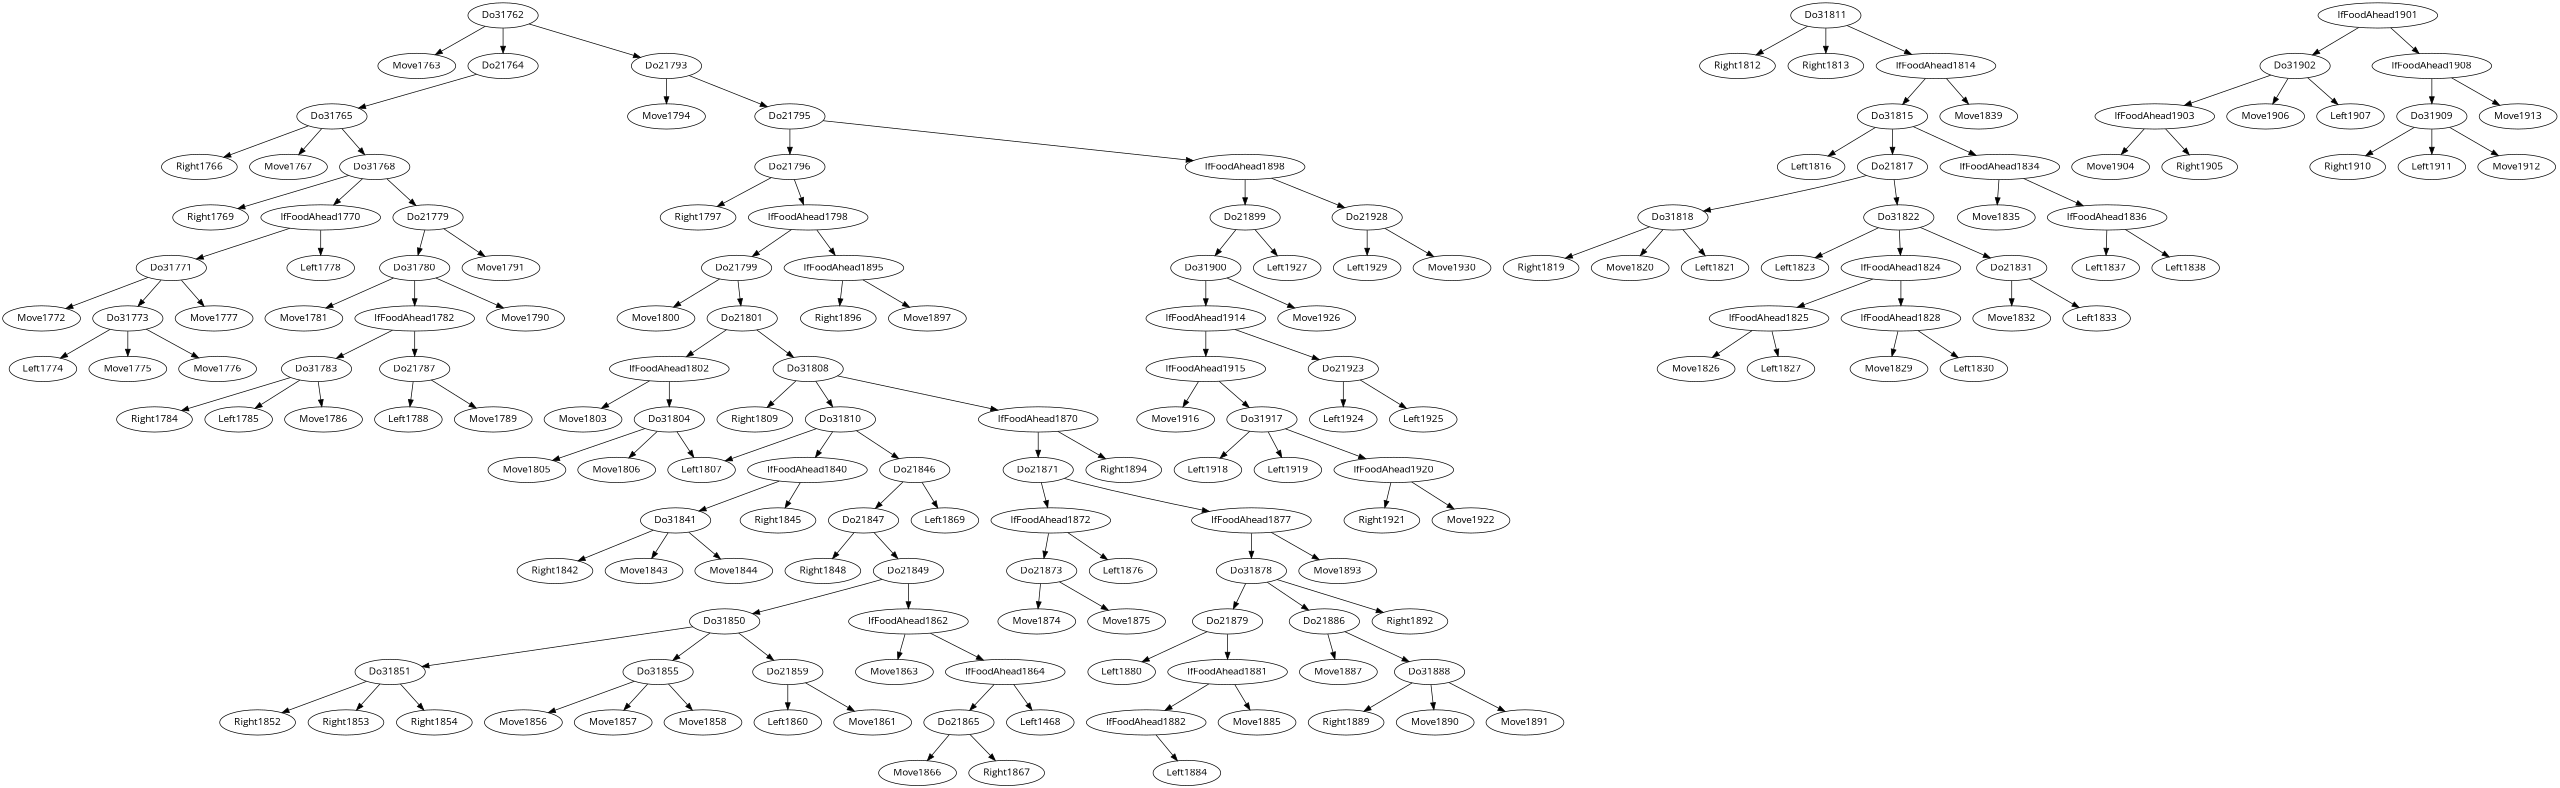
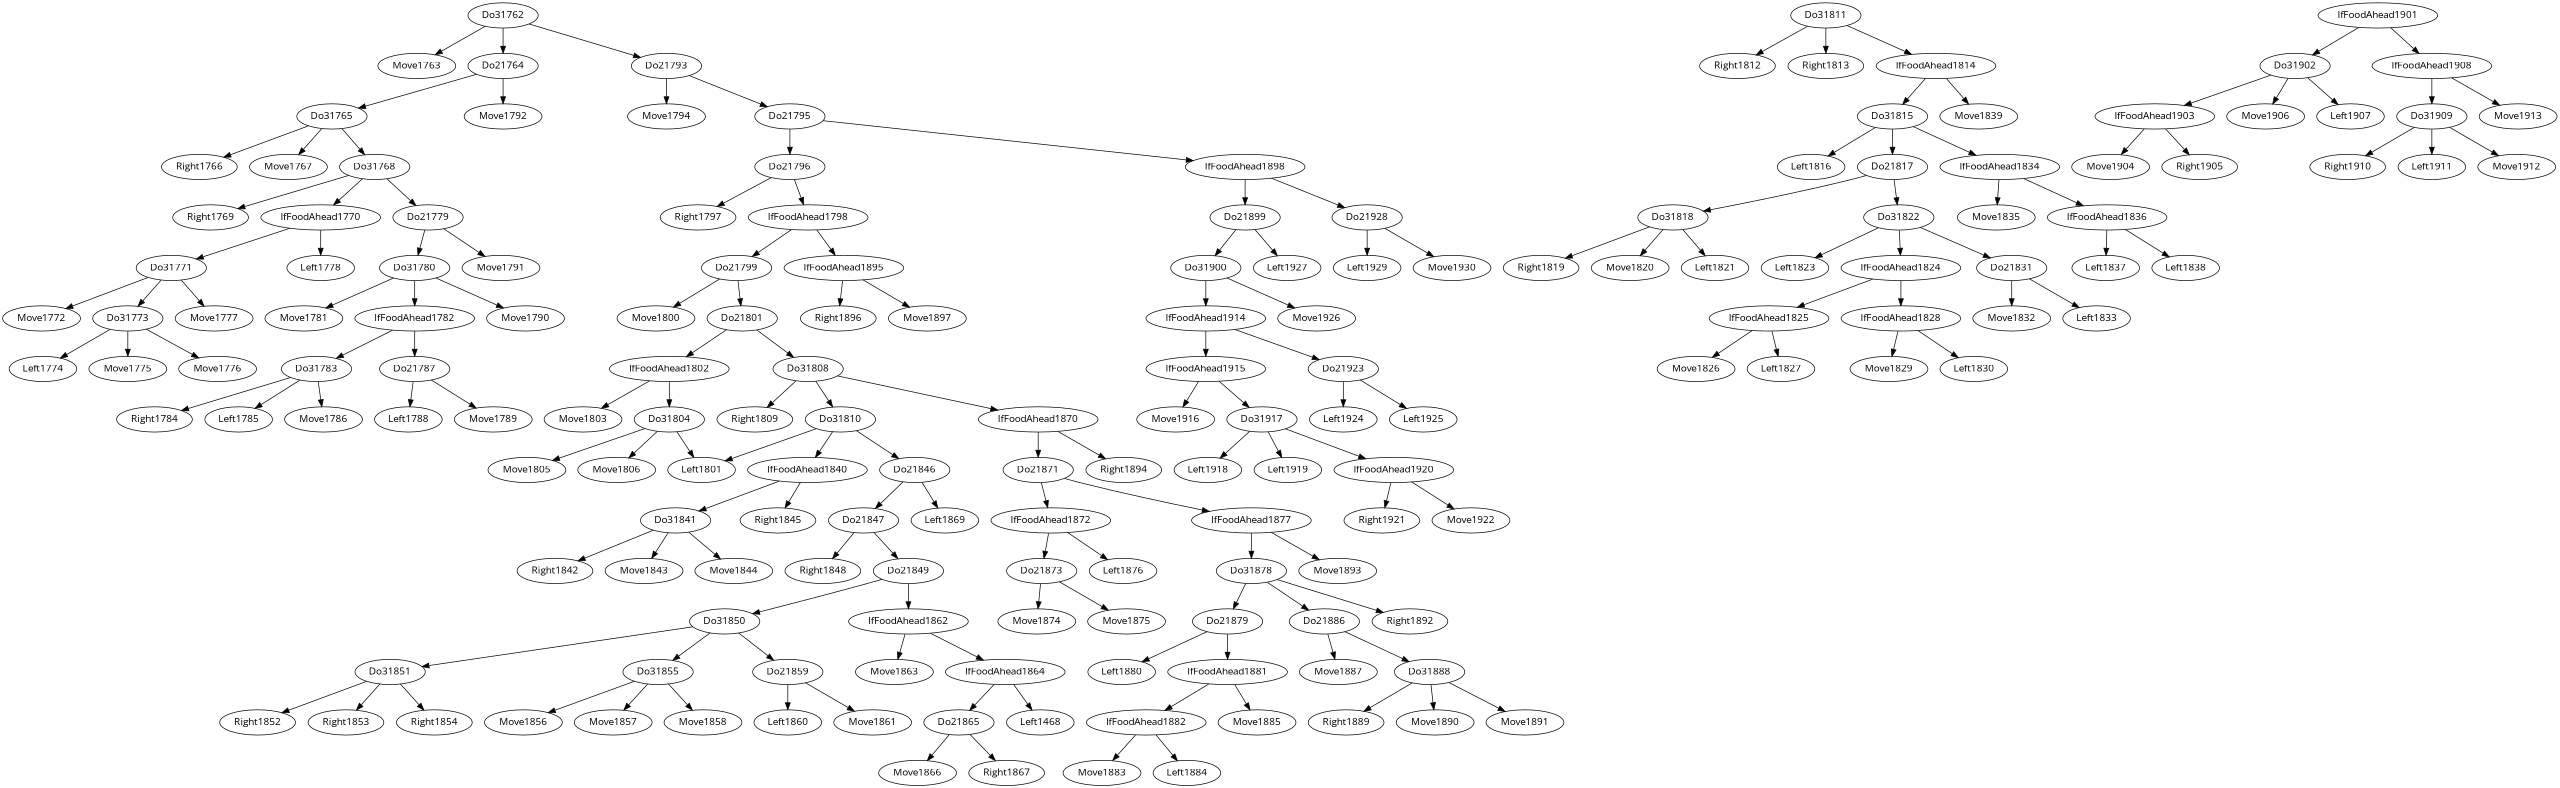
none -> (503, 116)
(702, 470) -> (702, 470)
none -> (1102, 773)
